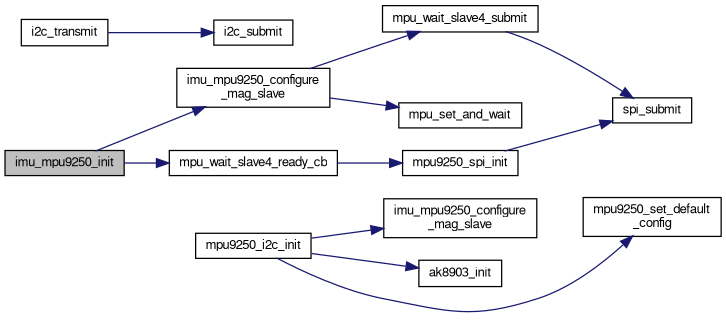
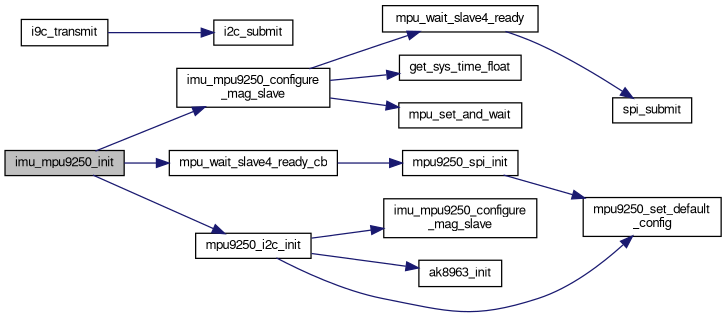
(460, 19) -> (460, 19)
(65, 33) -> (65, 33)
none -> (460, 68)
(552, 138) -> (538, 185)
none -> (153, 202)
(460, 273) -> (460, 273)
